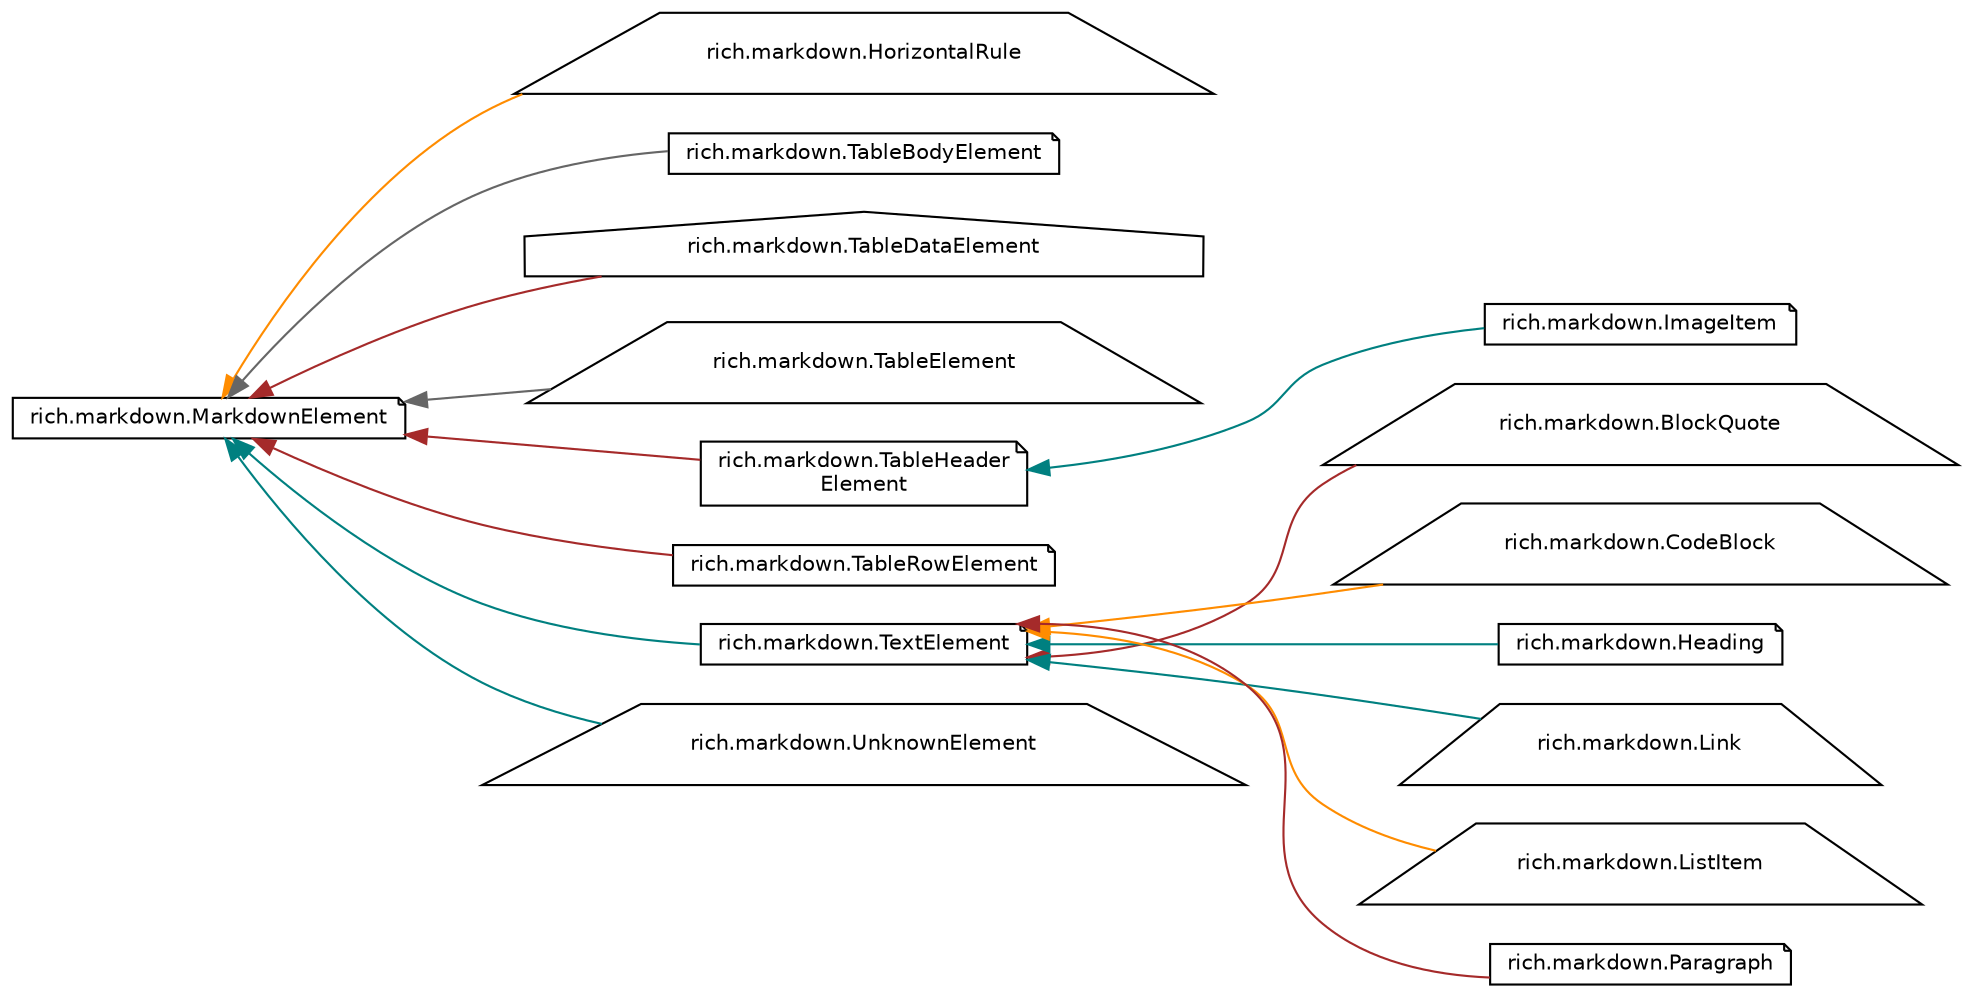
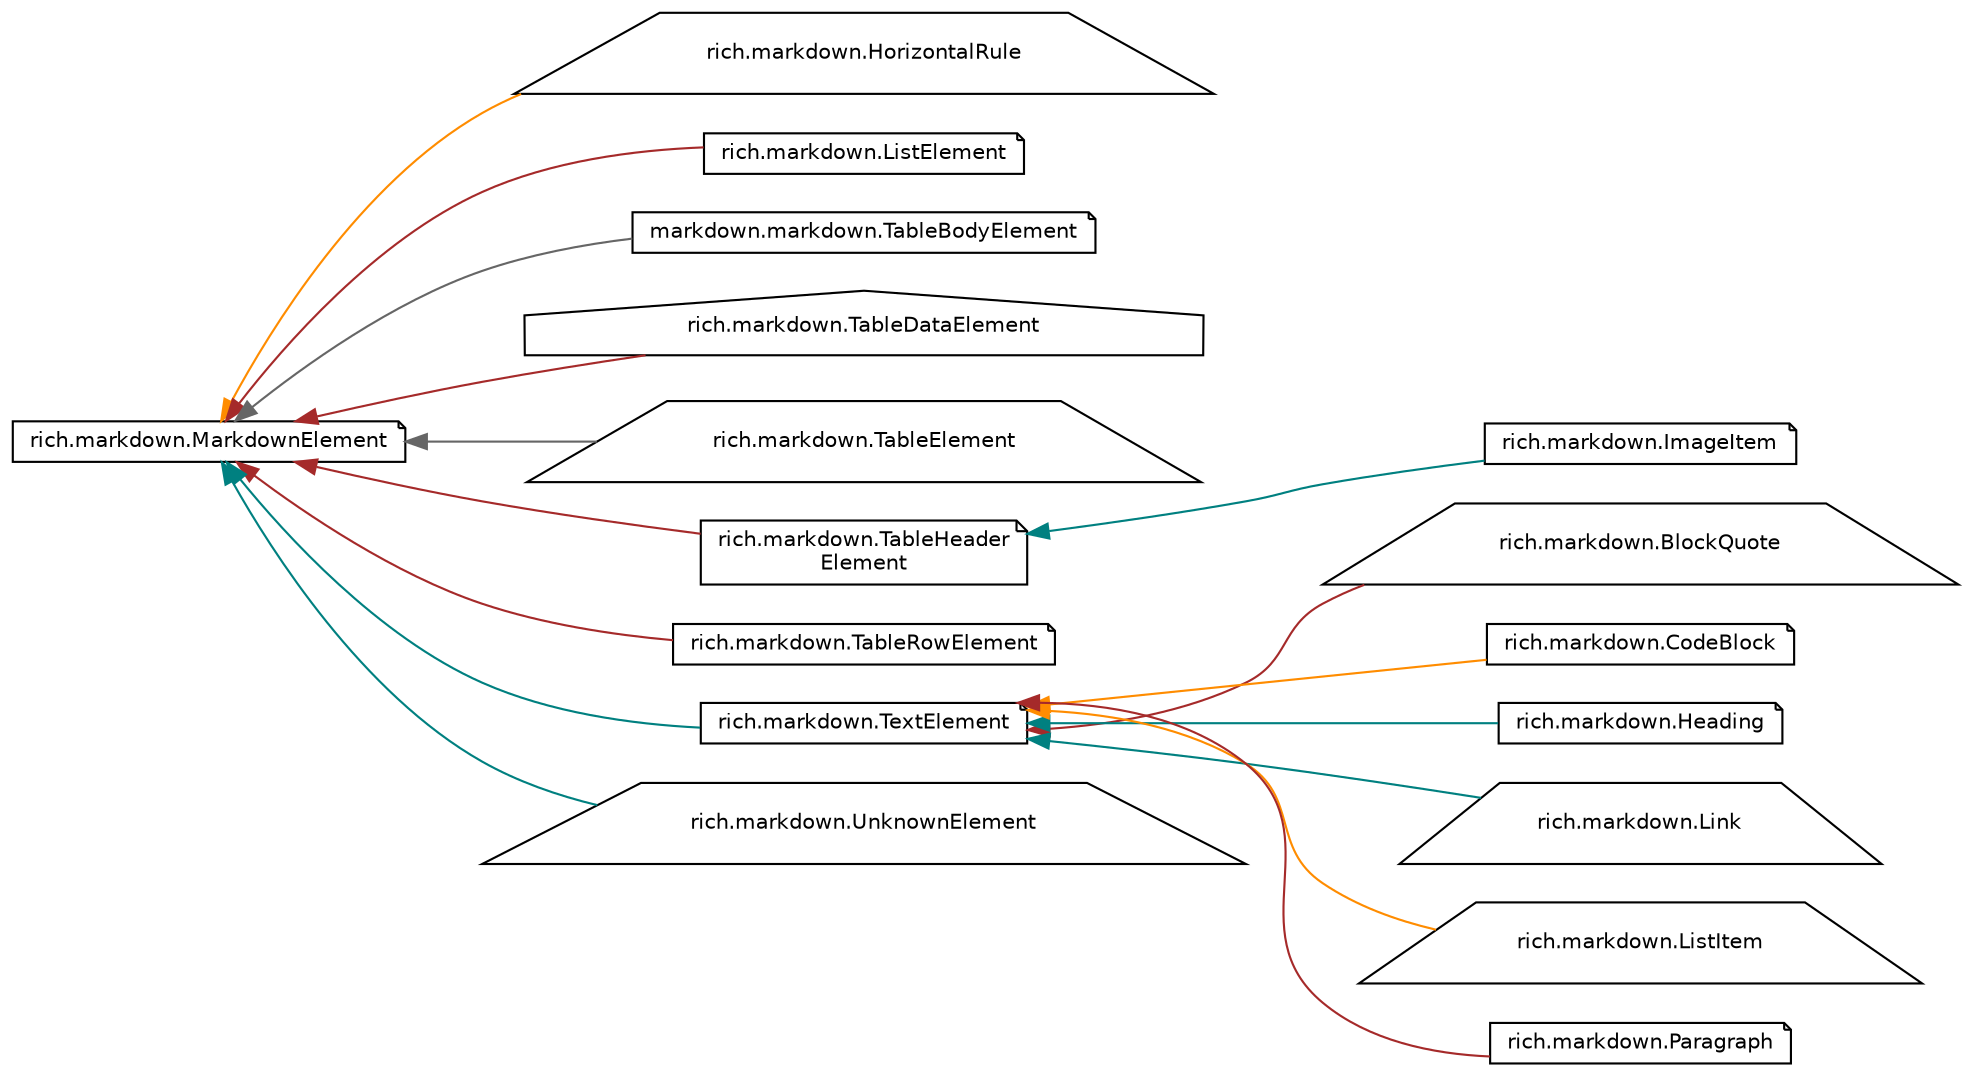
(864, 154) -> (864, 233)
none -> (864, 154)
(1641, 544) -> (1641, 644)
